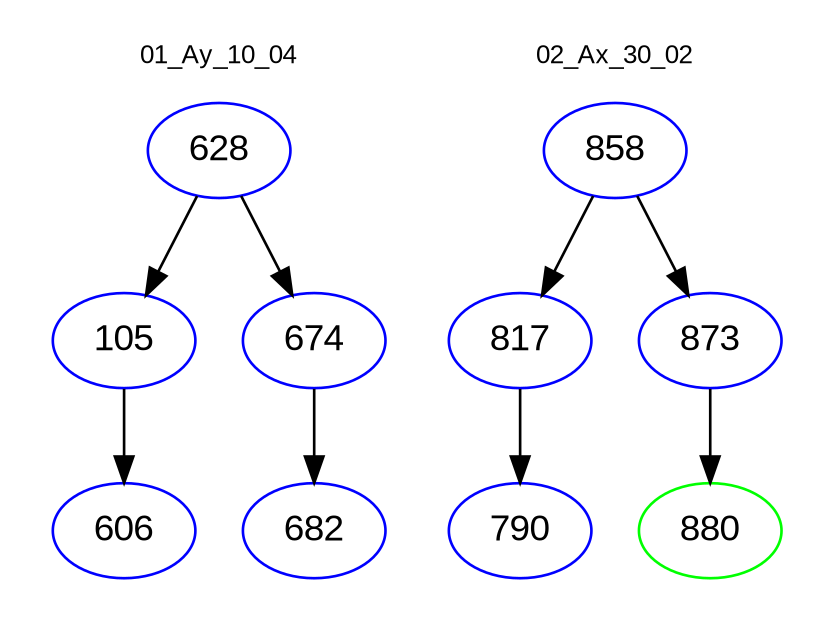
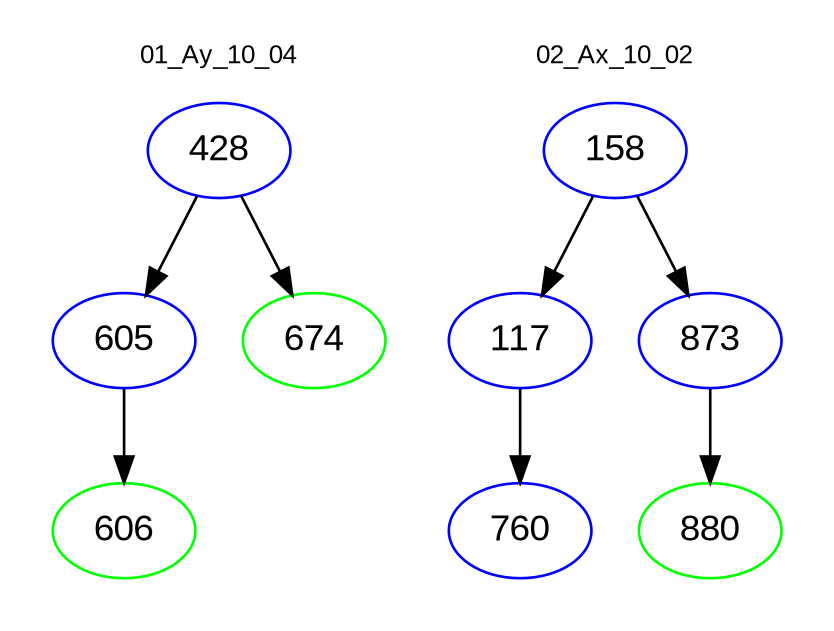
(615, 57) -> (615, 57)
(219, 150) -> (219, 150)
(615, 150) -> (615, 150)
(124, 341) -> (124, 341)
(314, 341) -> (314, 341)
(520, 341) -> (520, 341)
(124, 531) -> (124, 531)
(314, 531) -> none
(520, 531) -> (520, 531)
